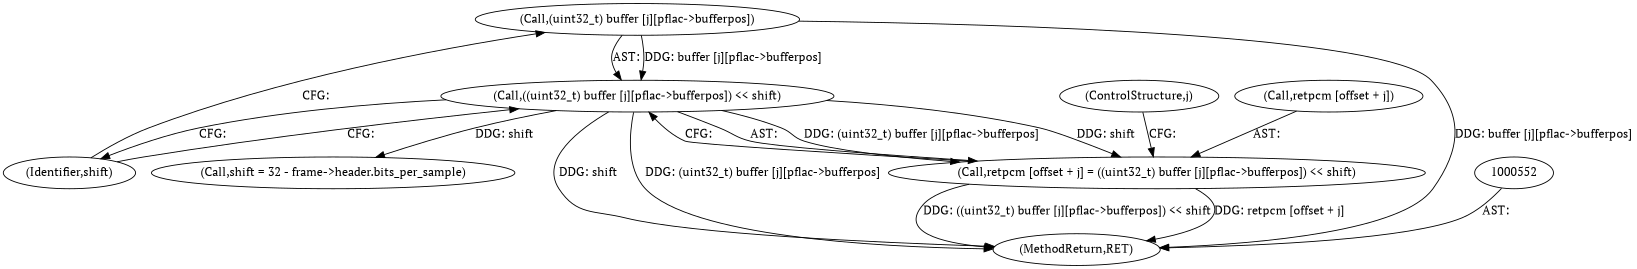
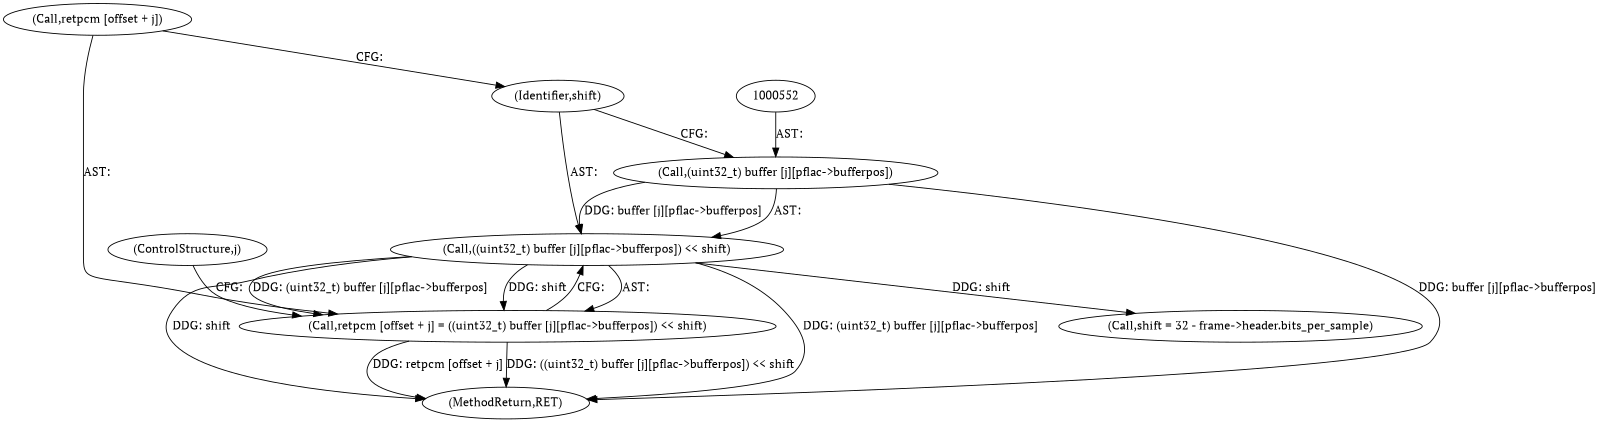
(275, 115) -> (329, 58)
(363, 134) -> (586, 173)
(1341, 239) -> (776, 130)
